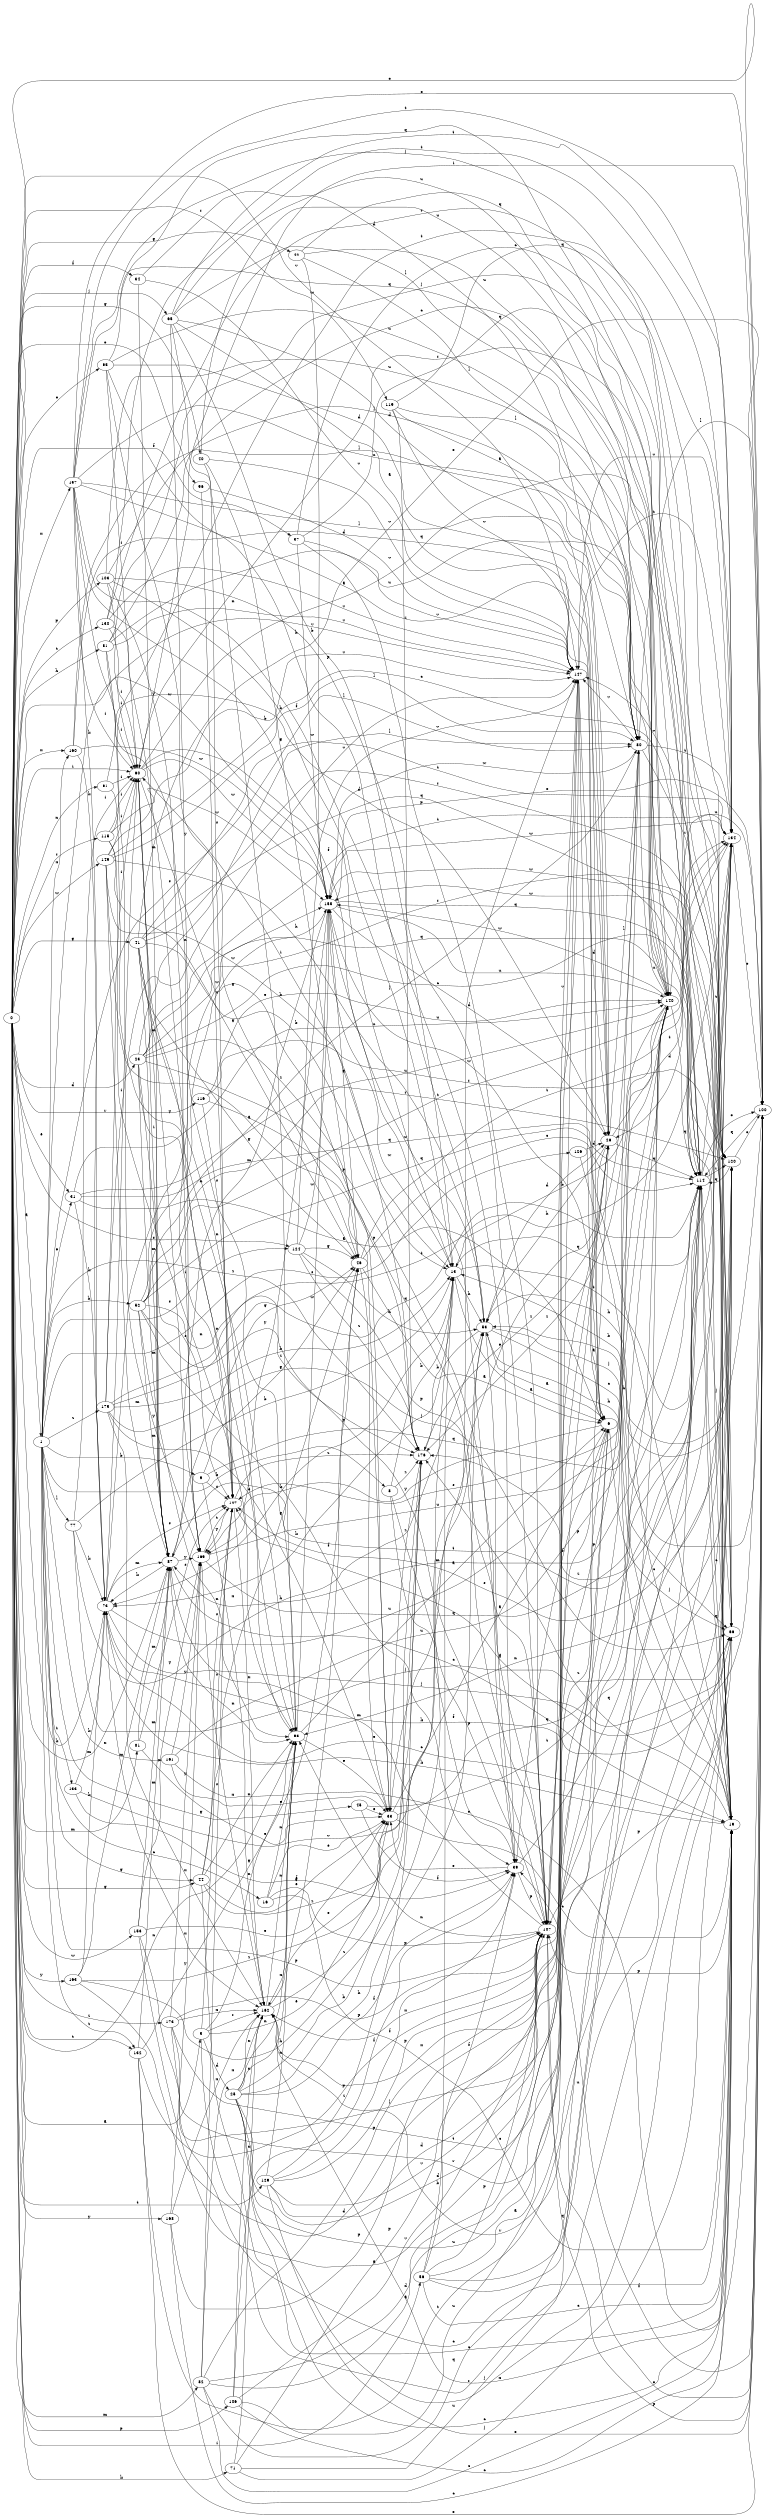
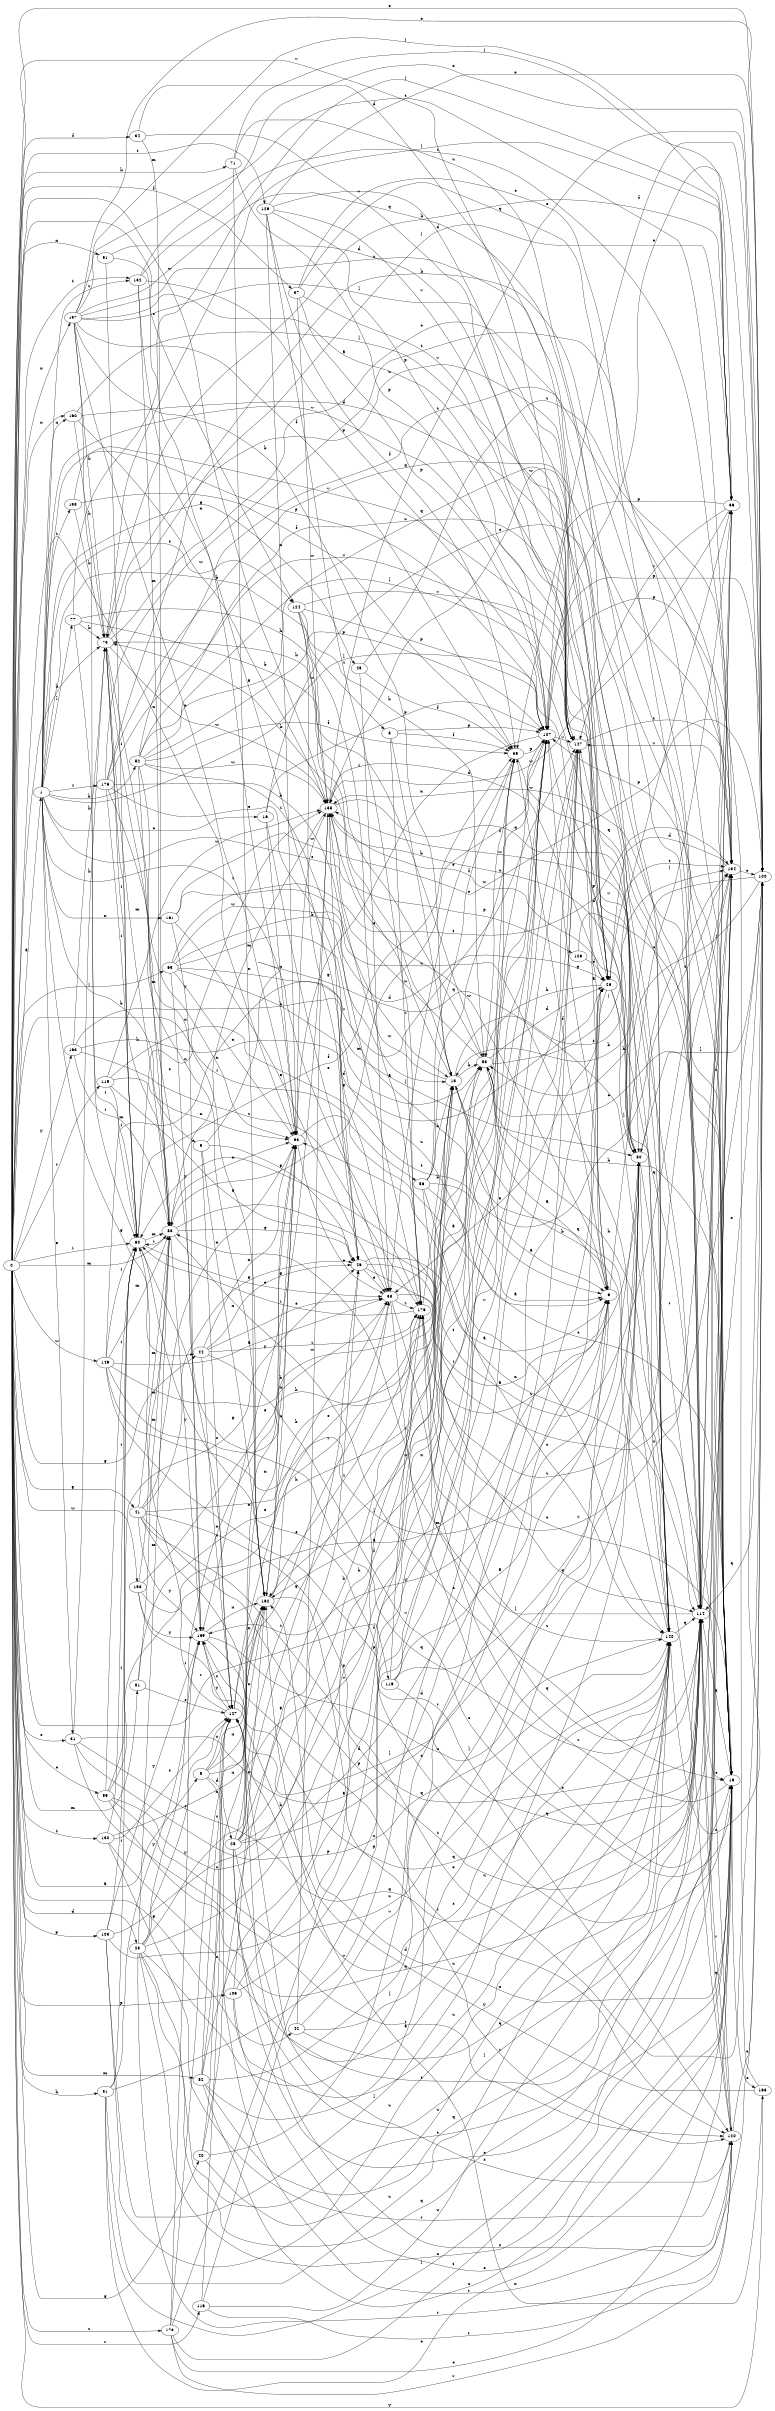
(201, 487) -> none
(696, 555) -> (601, 1823)
(711, 936) -> (671, 1373)
(217, 1518) -> (217, 1676)
(170, 1562) -> (170, 1231)
(680, 1795) -> (522, 1423)
(233, 2015) -> (233, 1734)
(612, 2447) -> (733, 1938)
